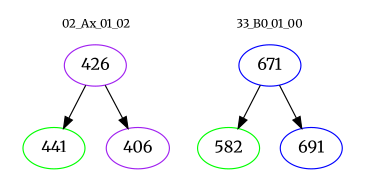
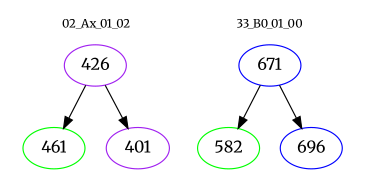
(54, 148) -> (54, 148)
(138, 148) -> (138, 148)
(311, 148) -> (311, 148)
